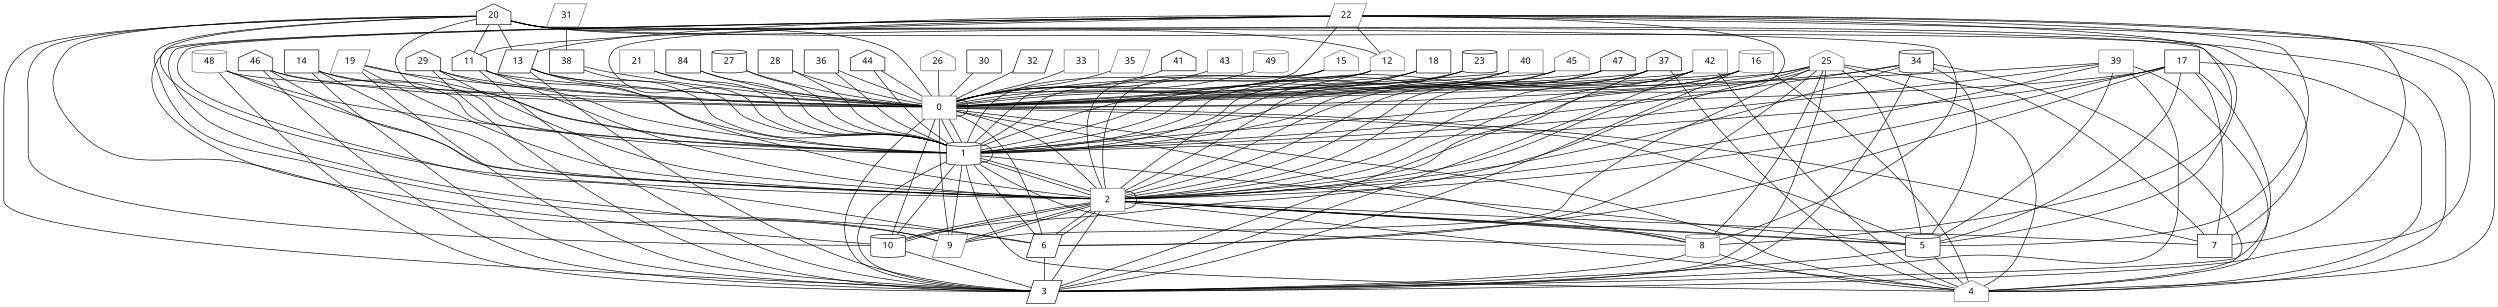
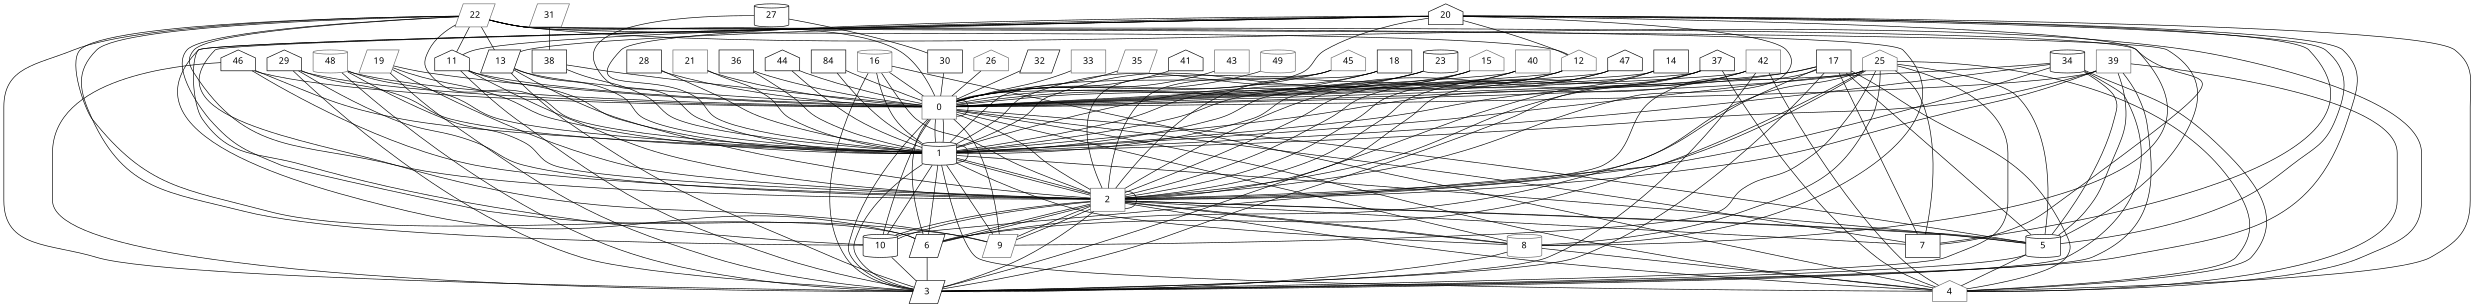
(820, 90) -> (859, 34)
(516, 122) -> none
